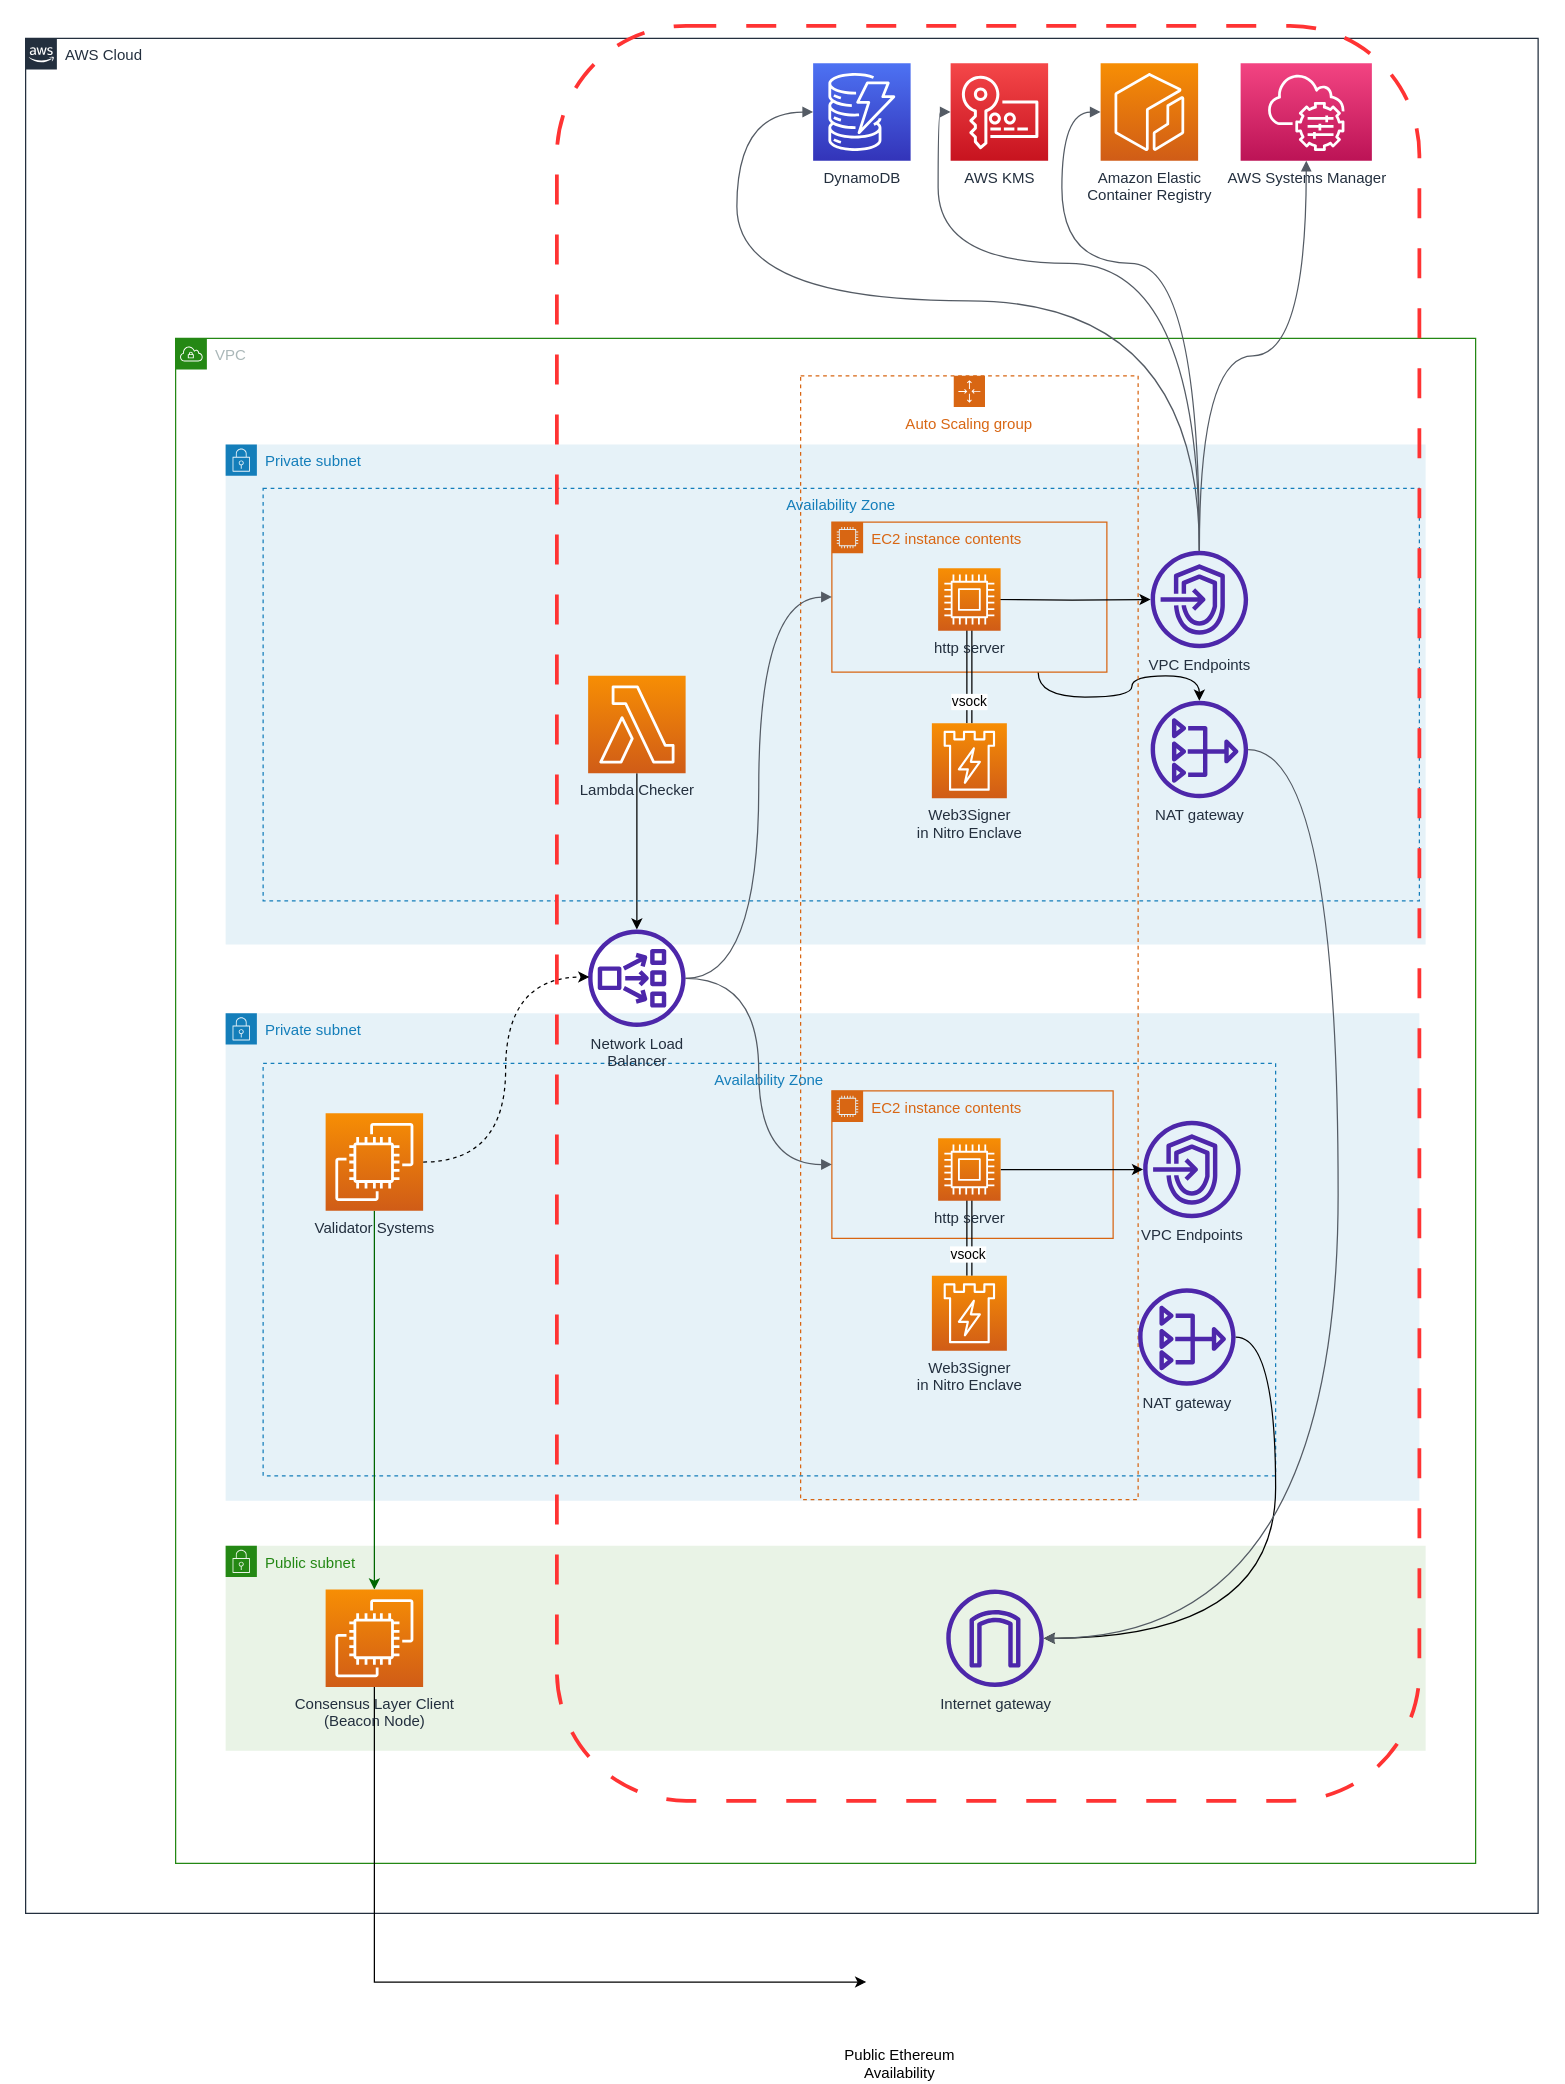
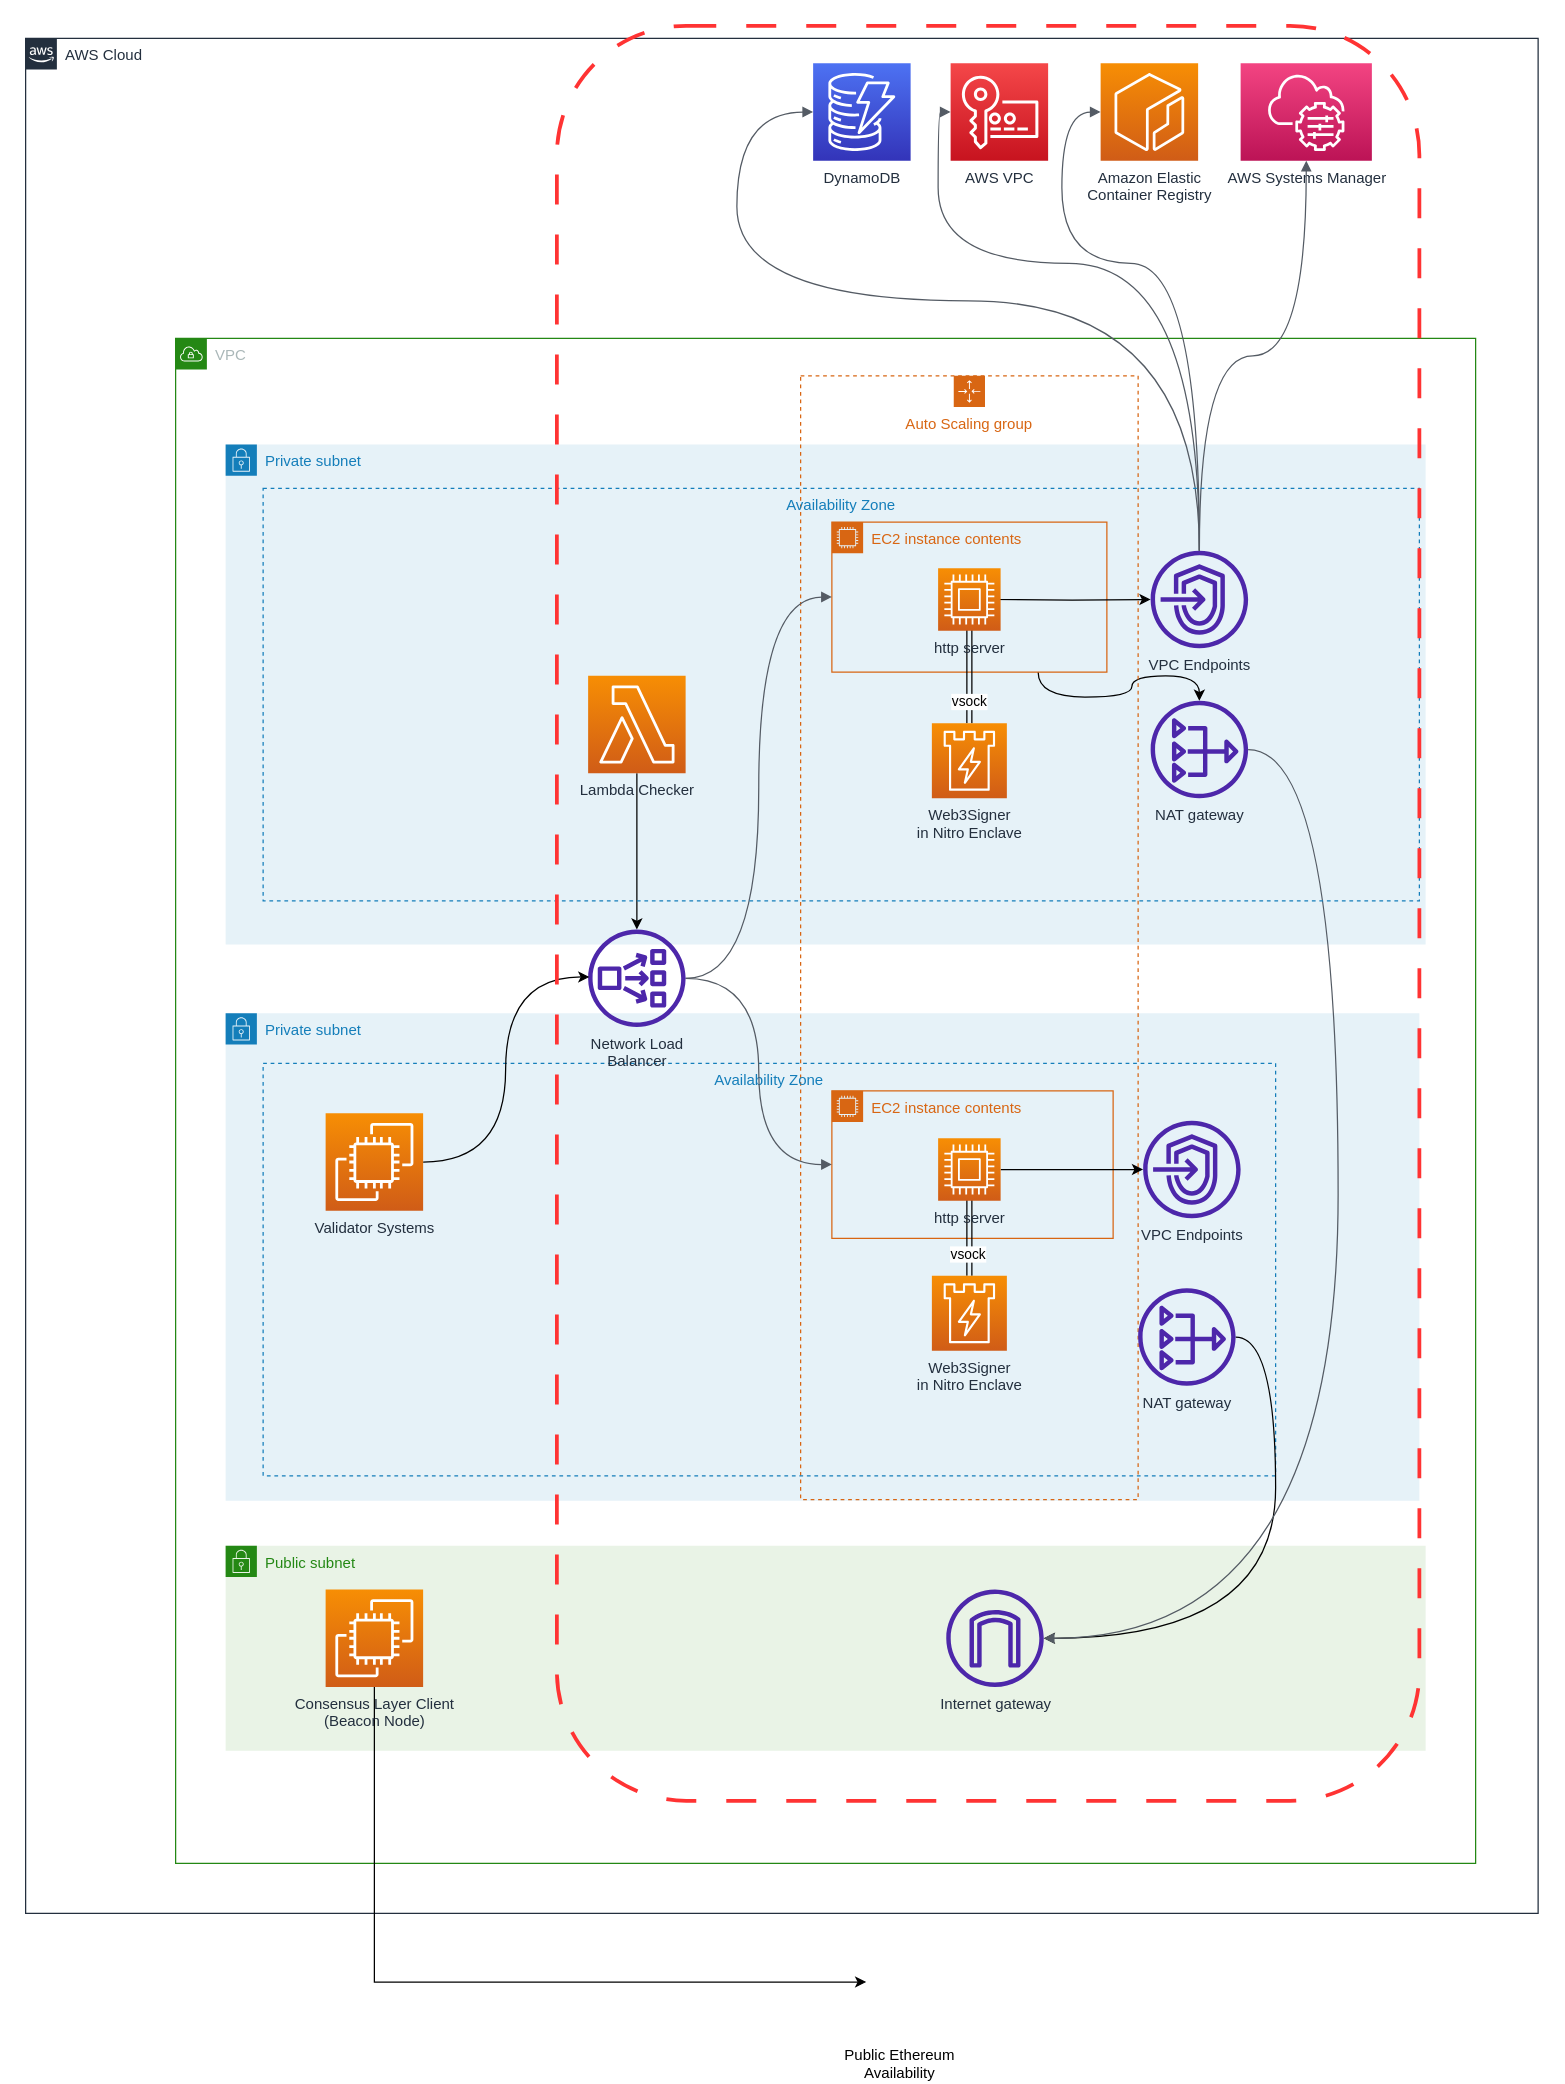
(1000, 178) -> (1000, 178)
(506, 1071) -> (506, 1071)
(374, 1396) -> none
